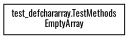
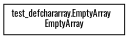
(64, 20) -> (64, 20)
